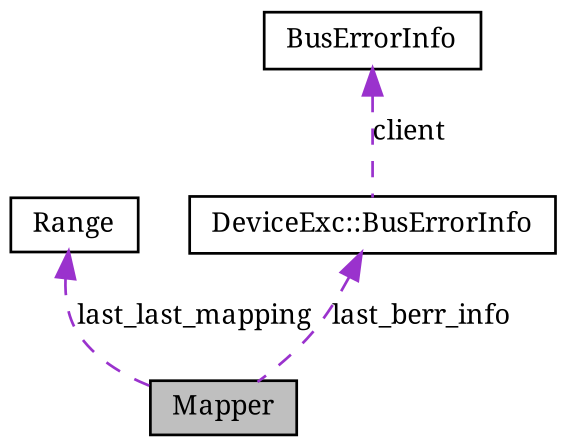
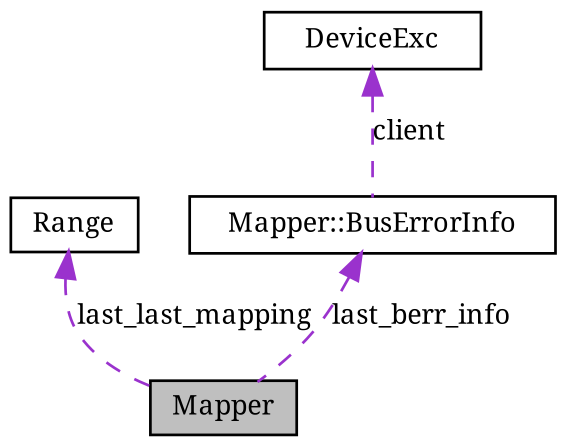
(373, 41) -> (373, 41)
(373, 225) -> (373, 225)
